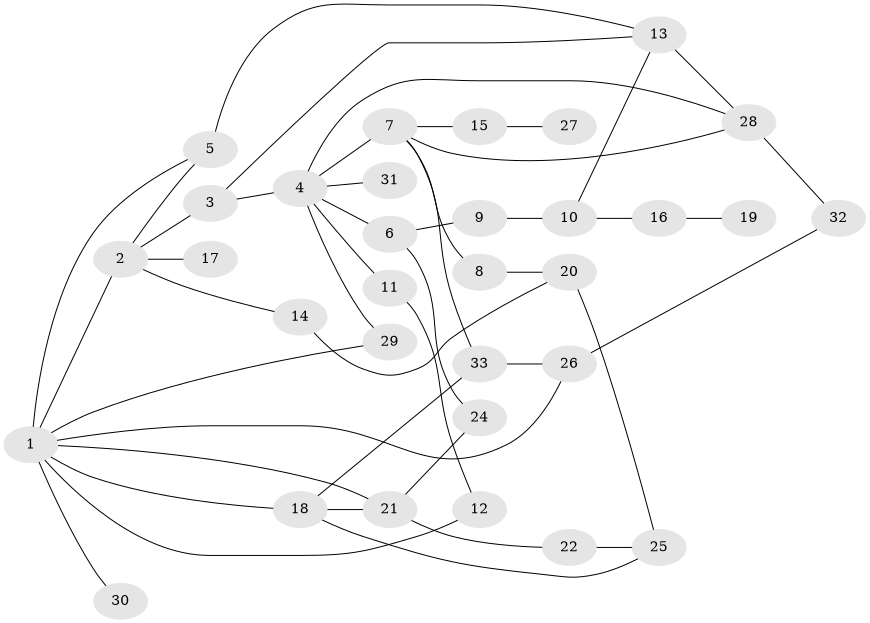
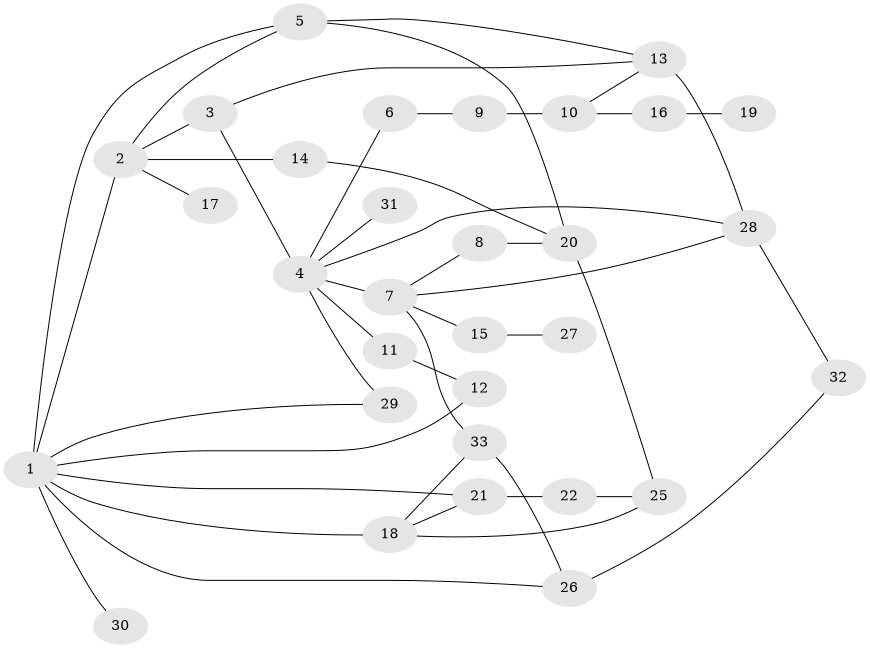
none -> (497, 79)
(480, 418) -> none
